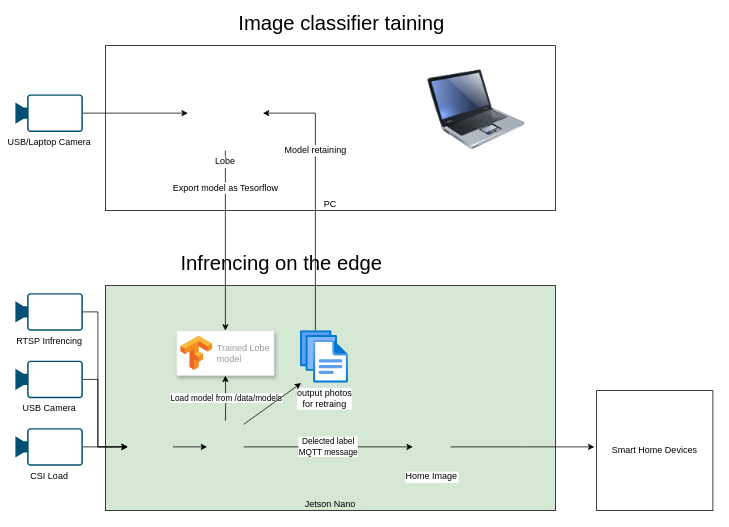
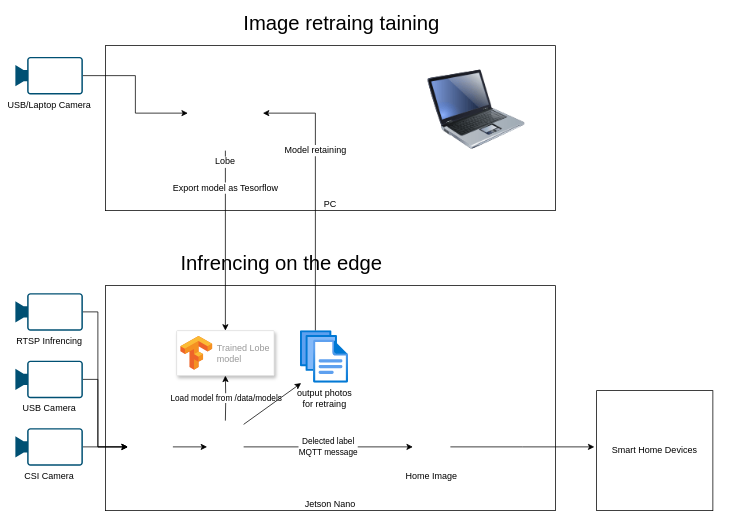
(342, 23) -> (342, 23)
(49, 113) -> (49, 75)
(330, 398) -> (330, 398)
(50, 476) -> (50, 476)
